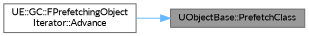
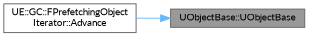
(238, 18) -> (238, 18)
